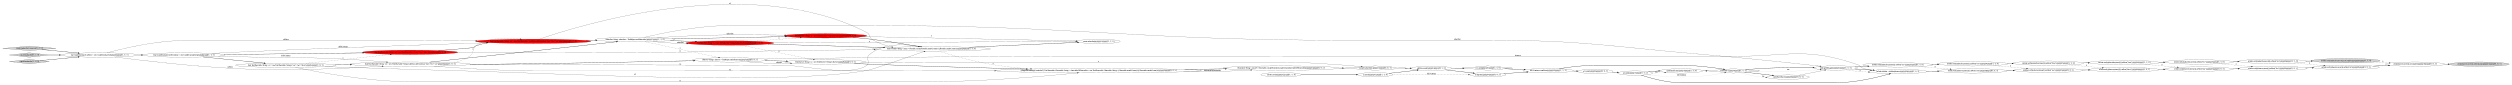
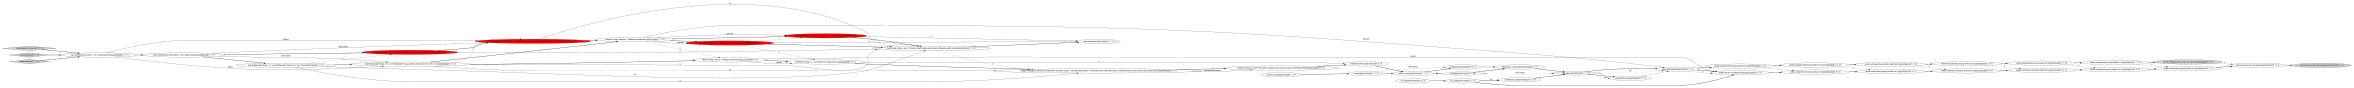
(1375, 68) -> (1366, 64)
(1575, 71) -> none
